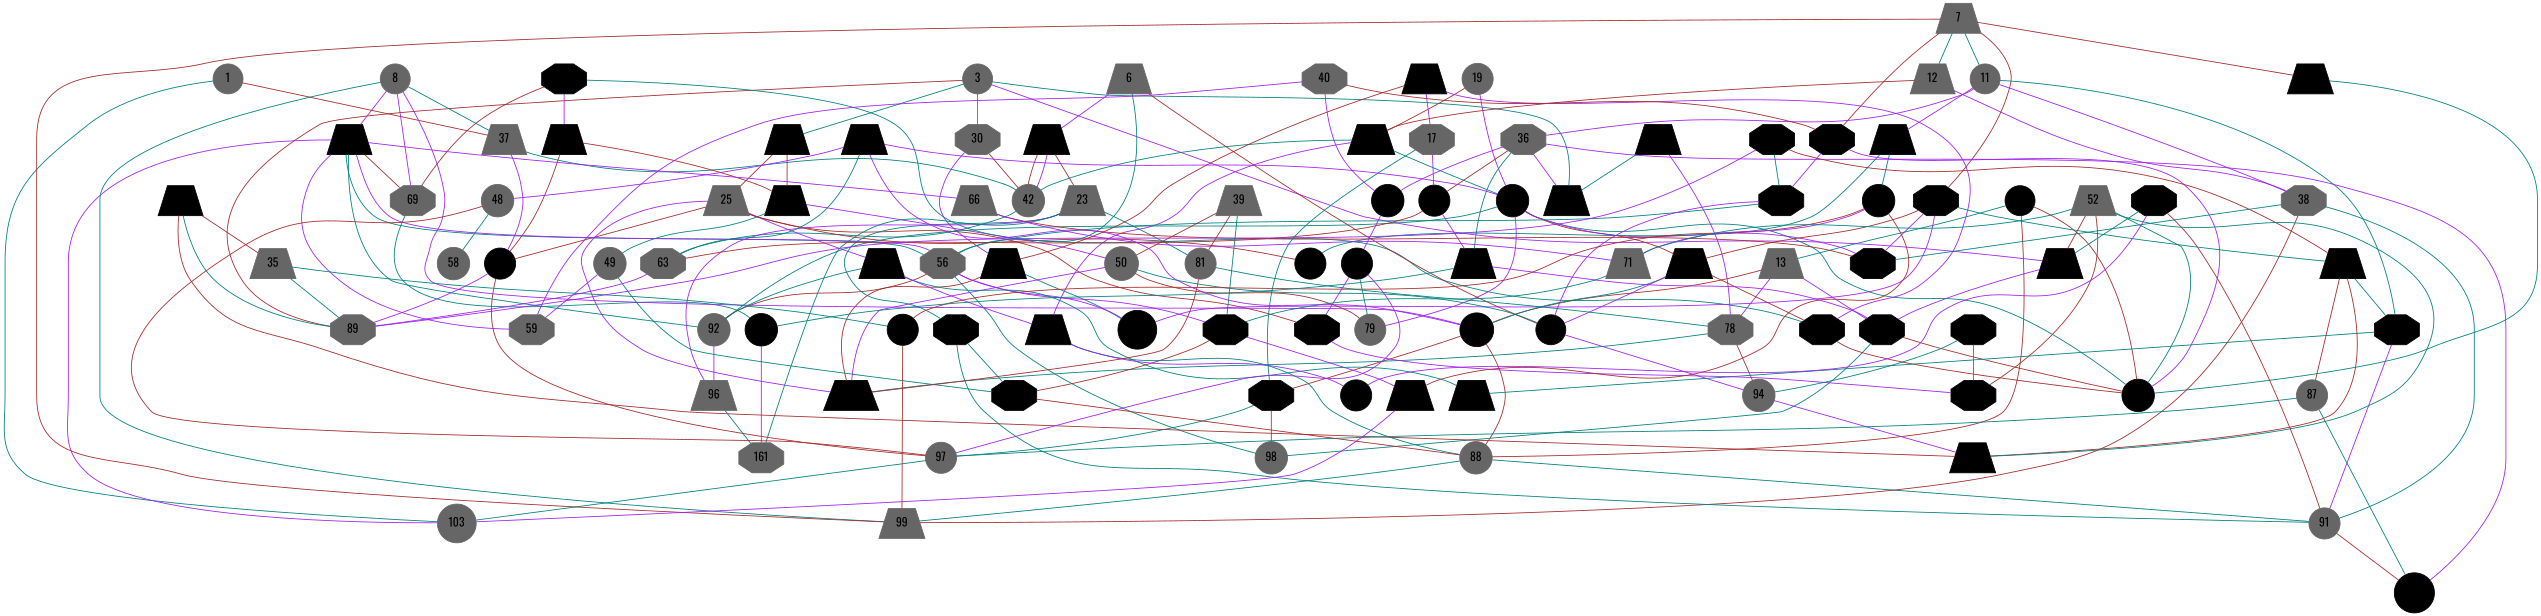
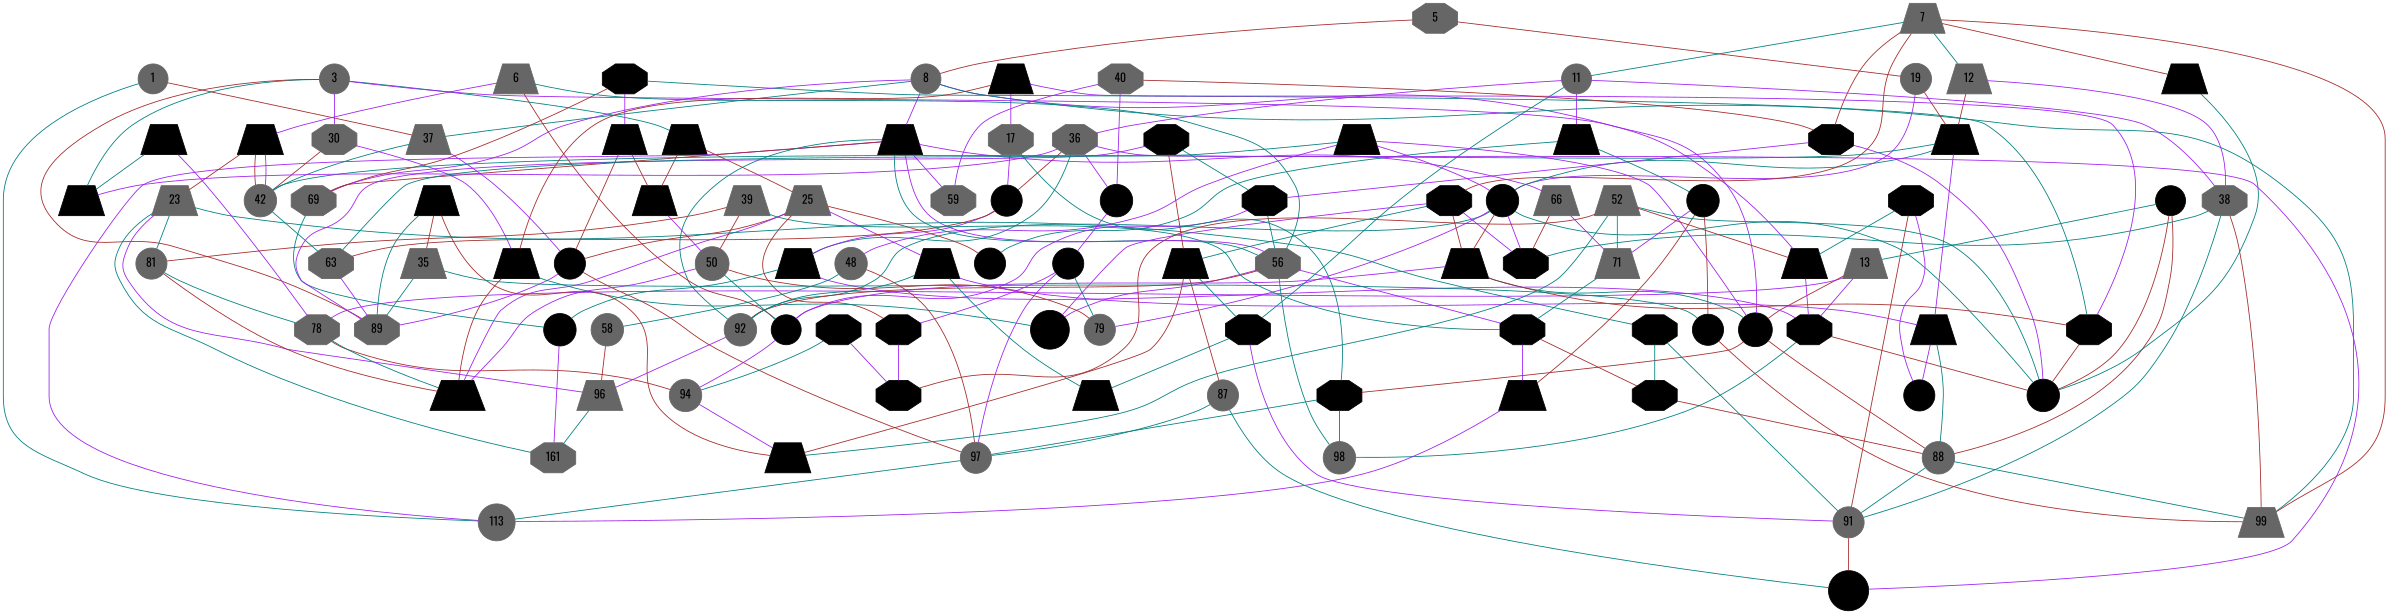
none -> (1435, 18)
(610, 264) -> none
none -> (604, 363)
(457, 523) -> (497, 522)
